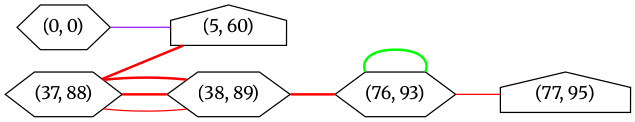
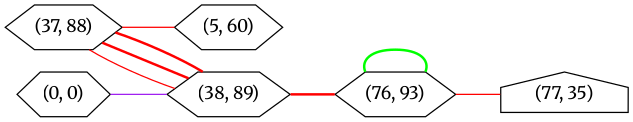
(141, 27) -> (139, 94)
(229, 27) -> (229, 27)
(143, 62) -> (148, 27)
(565, 94) -> (564, 94)
